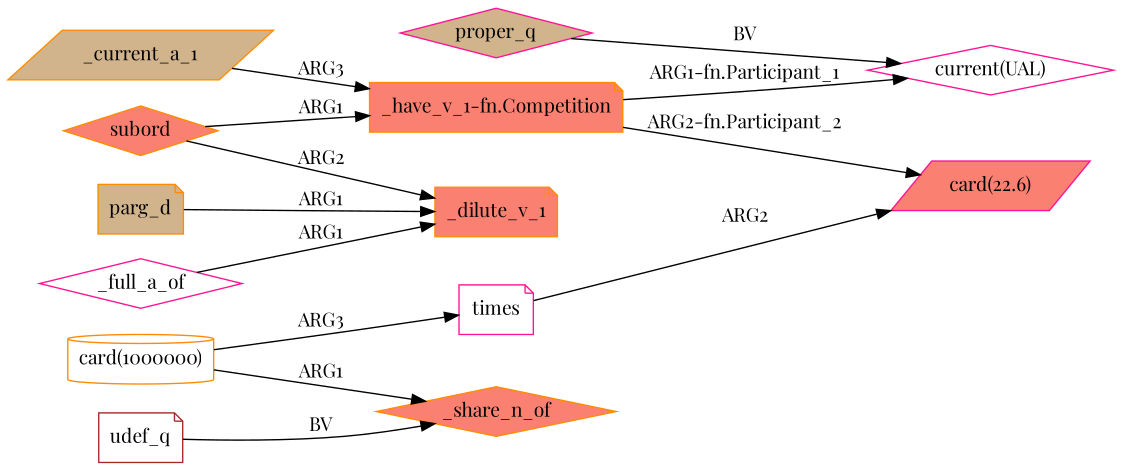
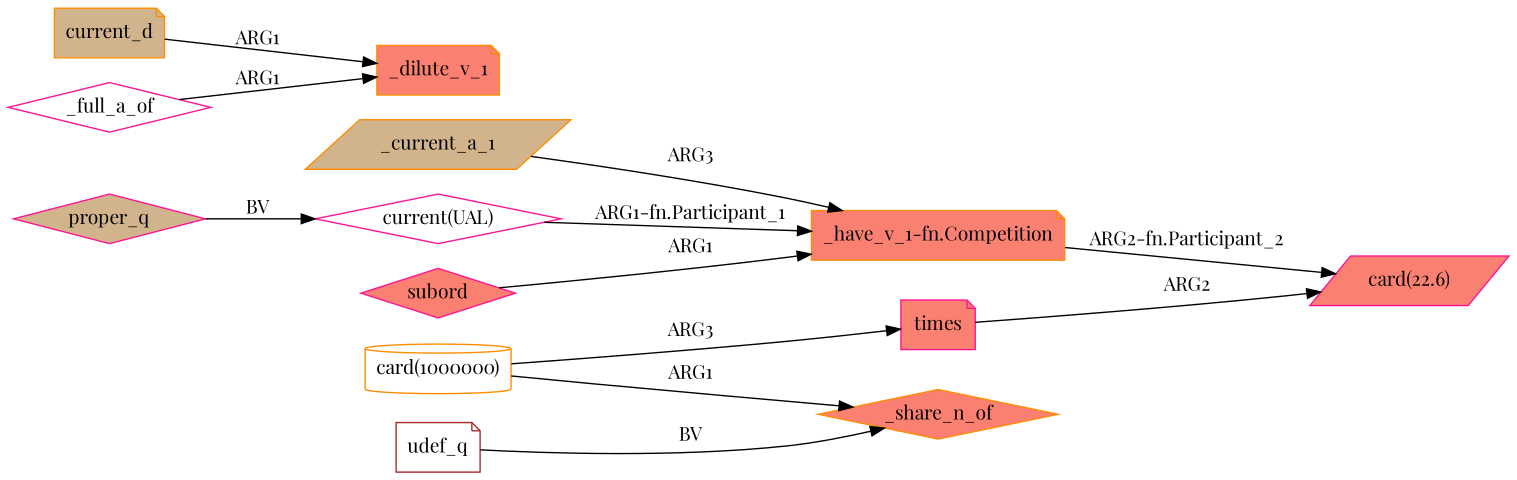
(758, 90) -> (671, 227)
(141, 131) -> (438, 293)
(304, 168) -> none
(141, 209) -> (109, 33)
(496, 310) -> (938, 325)
